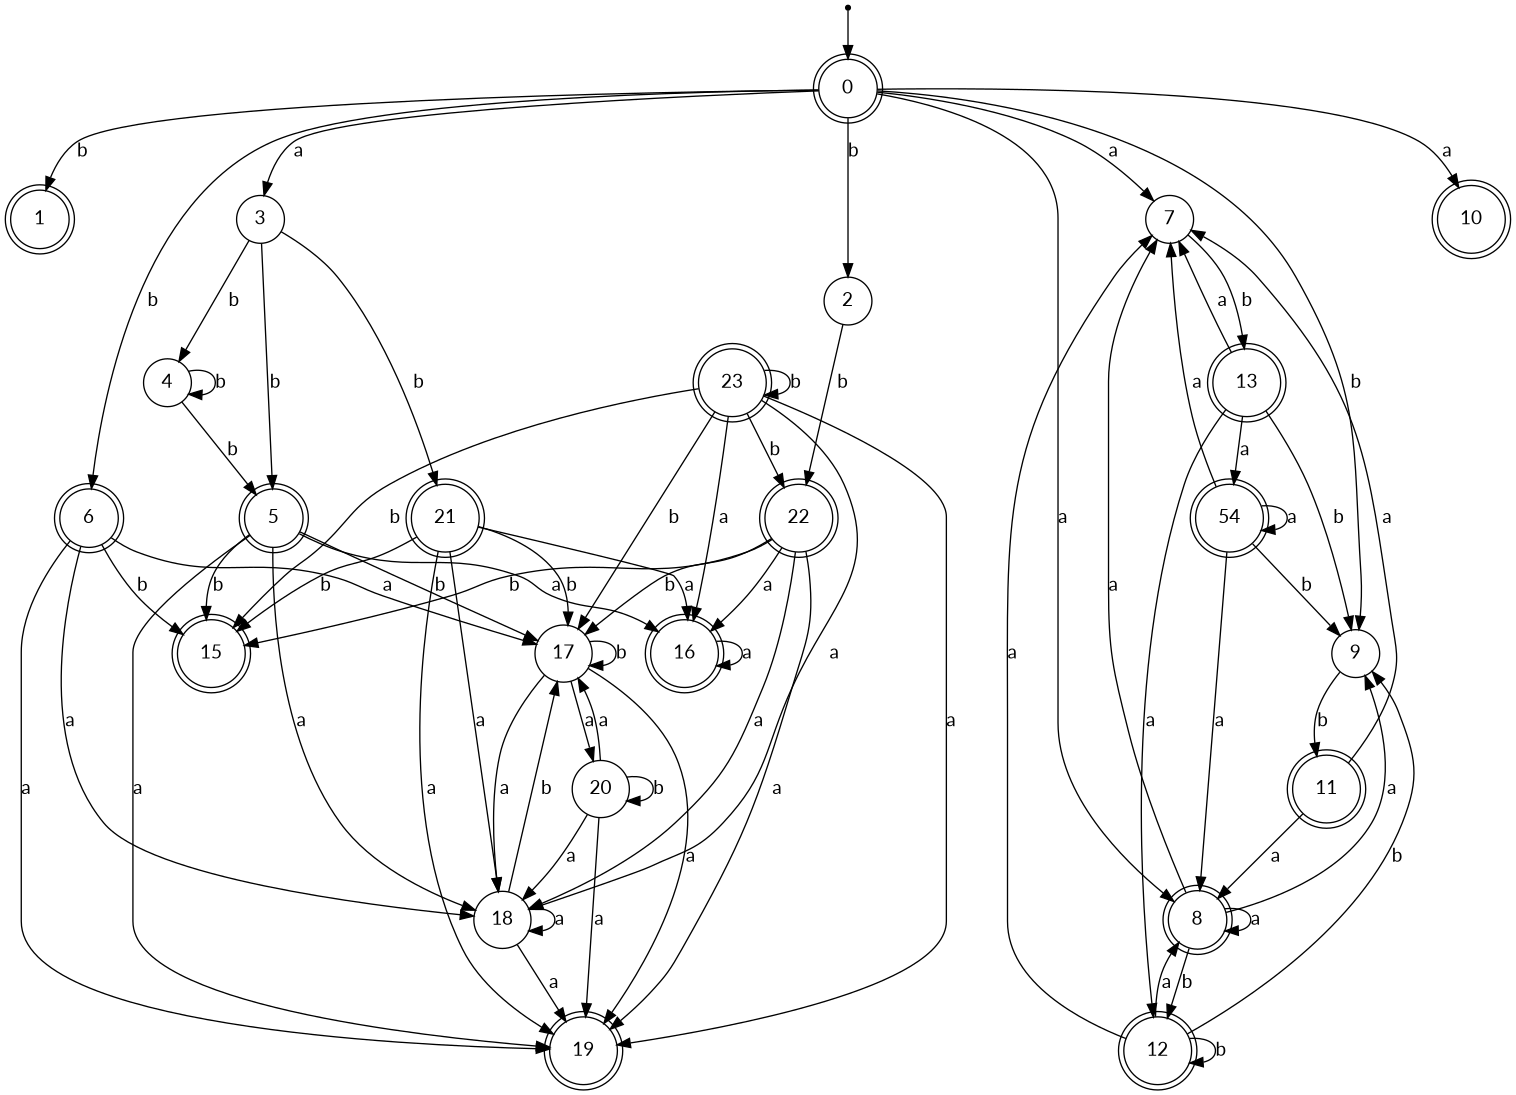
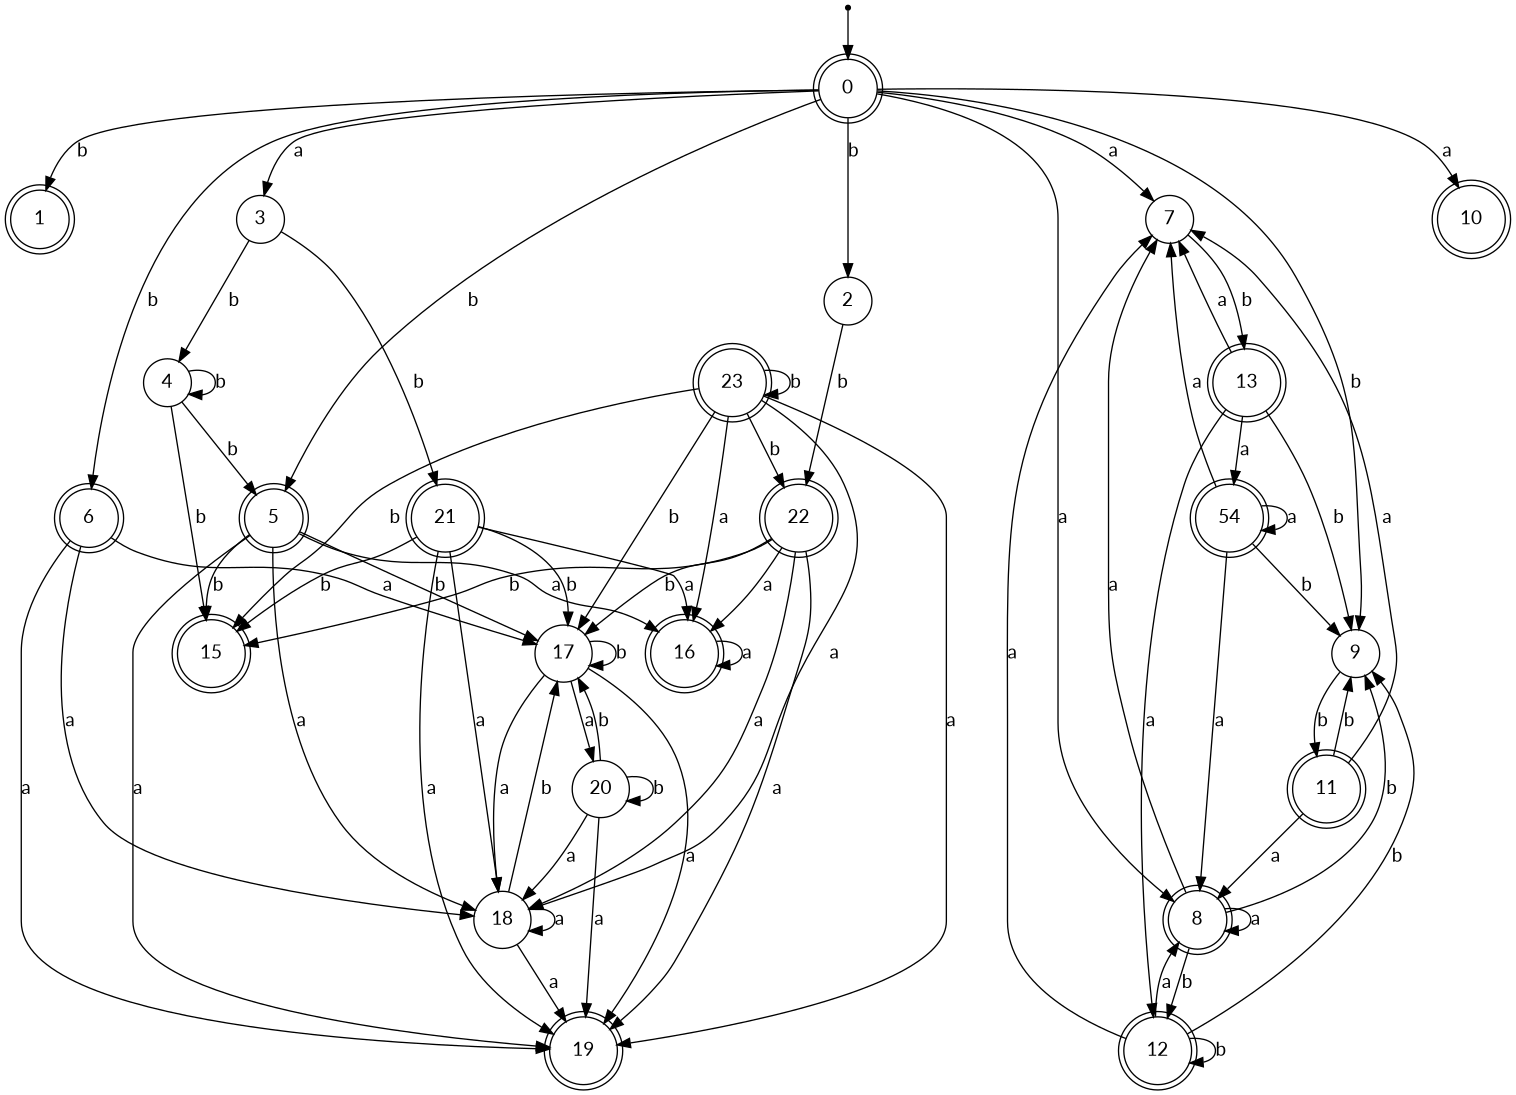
(267, 359) -> (521, 244)
(132, 590) -> (187, 507)
(603, 721) -> (603, 721)
none -> (1341, 723)
(1392, 789) -> (1392, 789)
